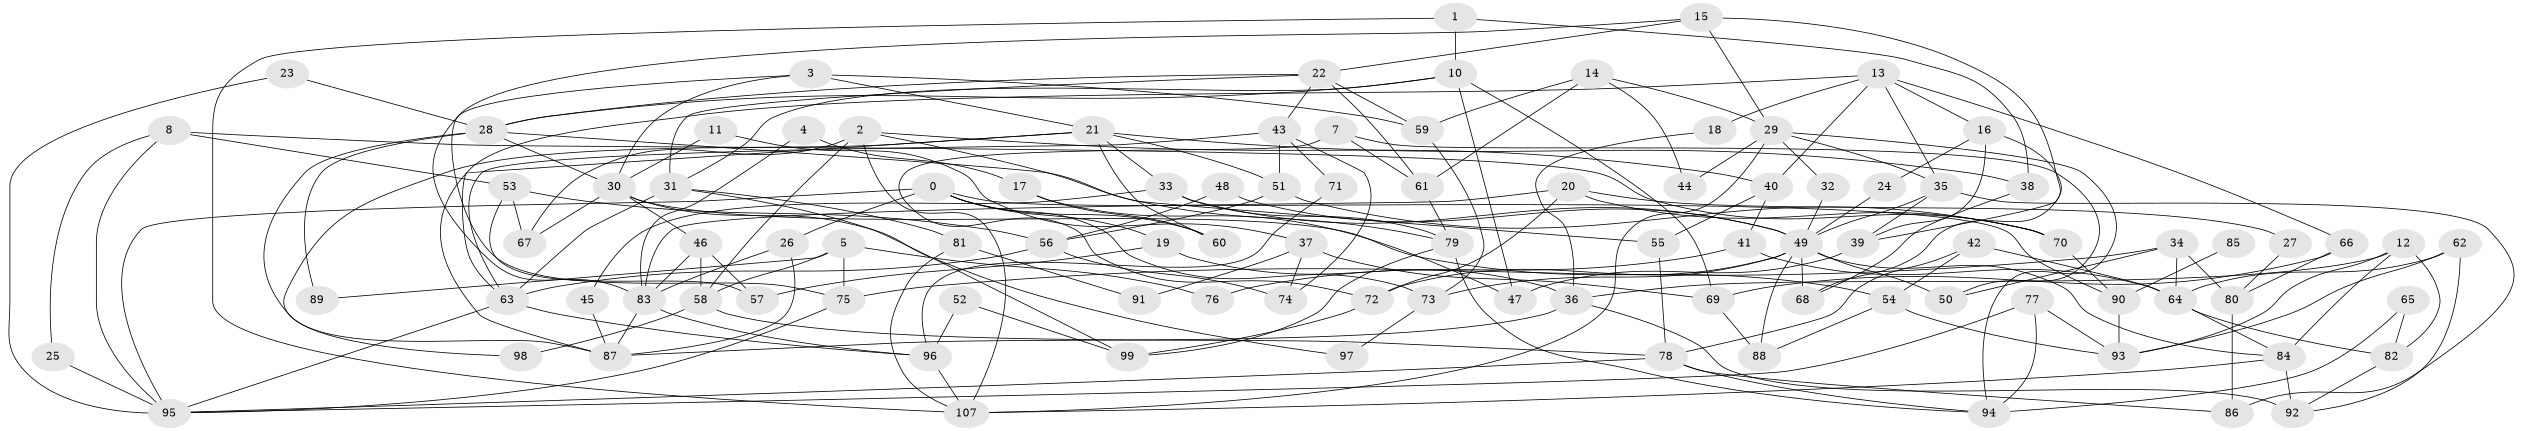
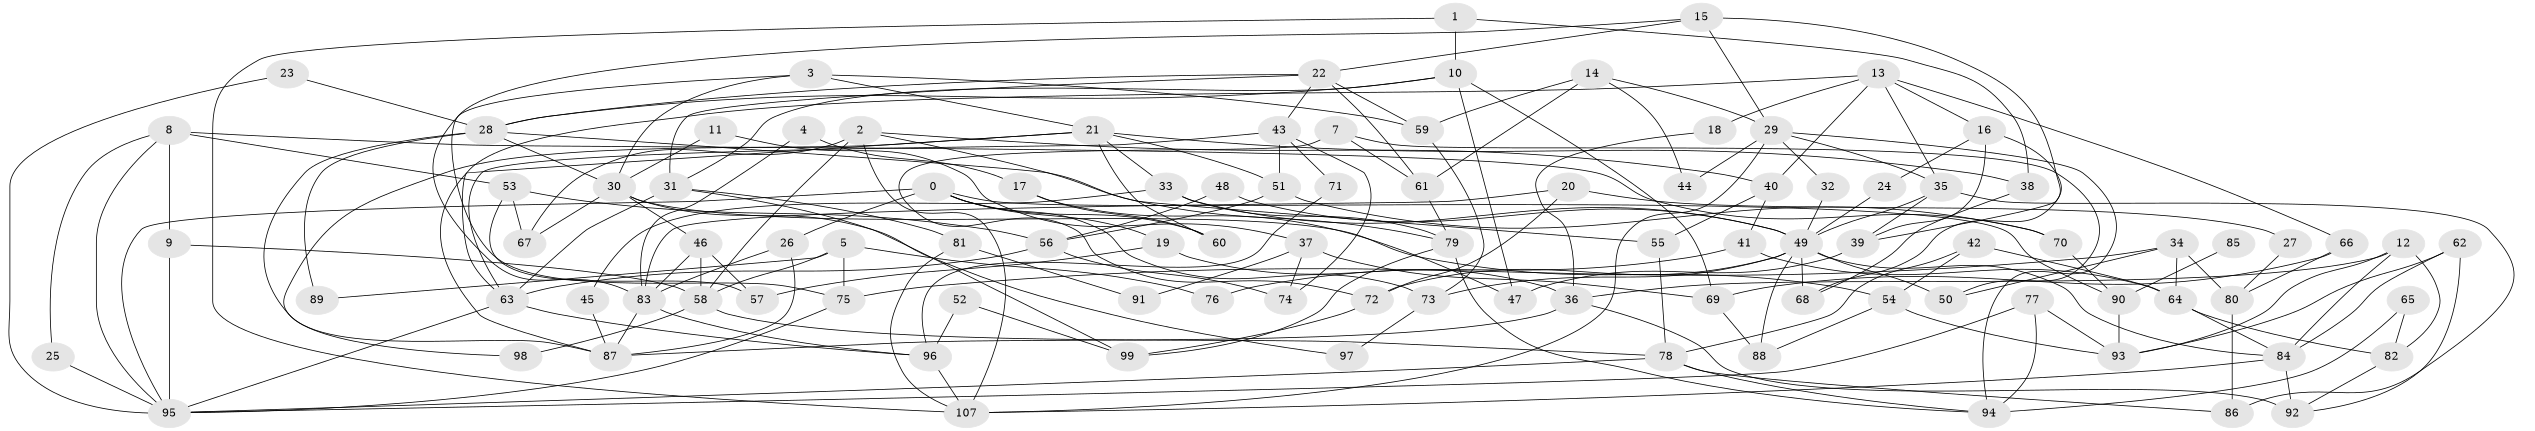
(1815, 215) -> none
none -> (169, 244)
(2350, 271) -> (2369, 296)
